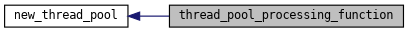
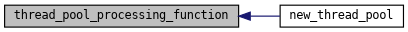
(154, 16) -> (265, 16)
